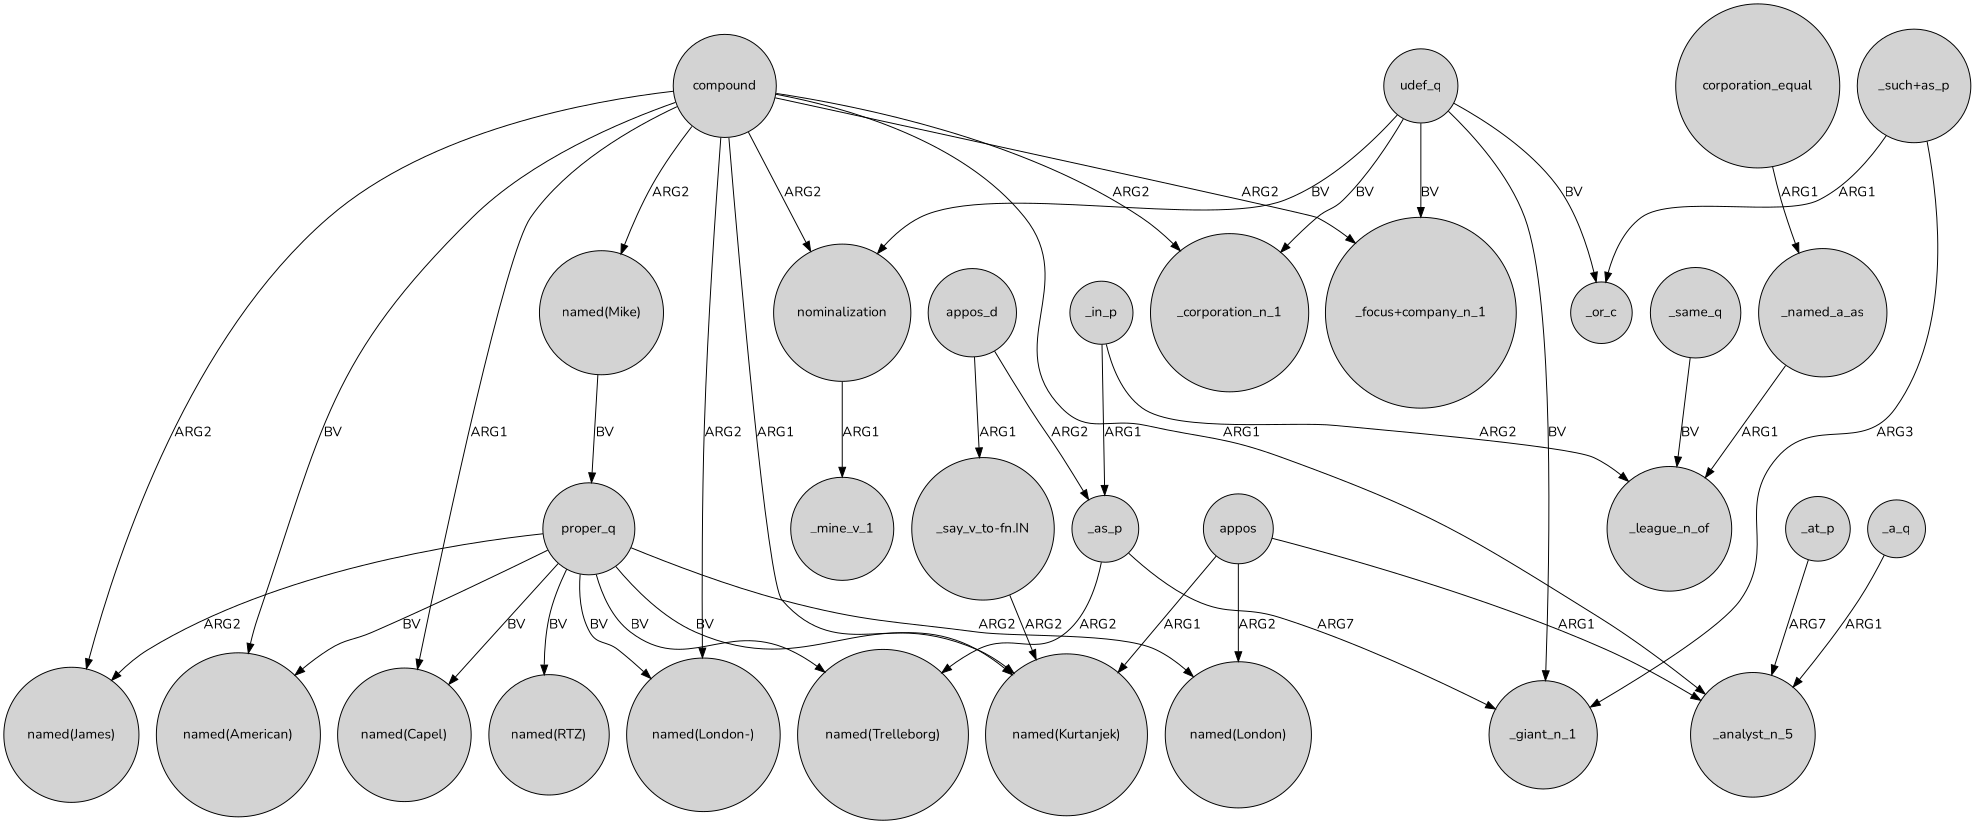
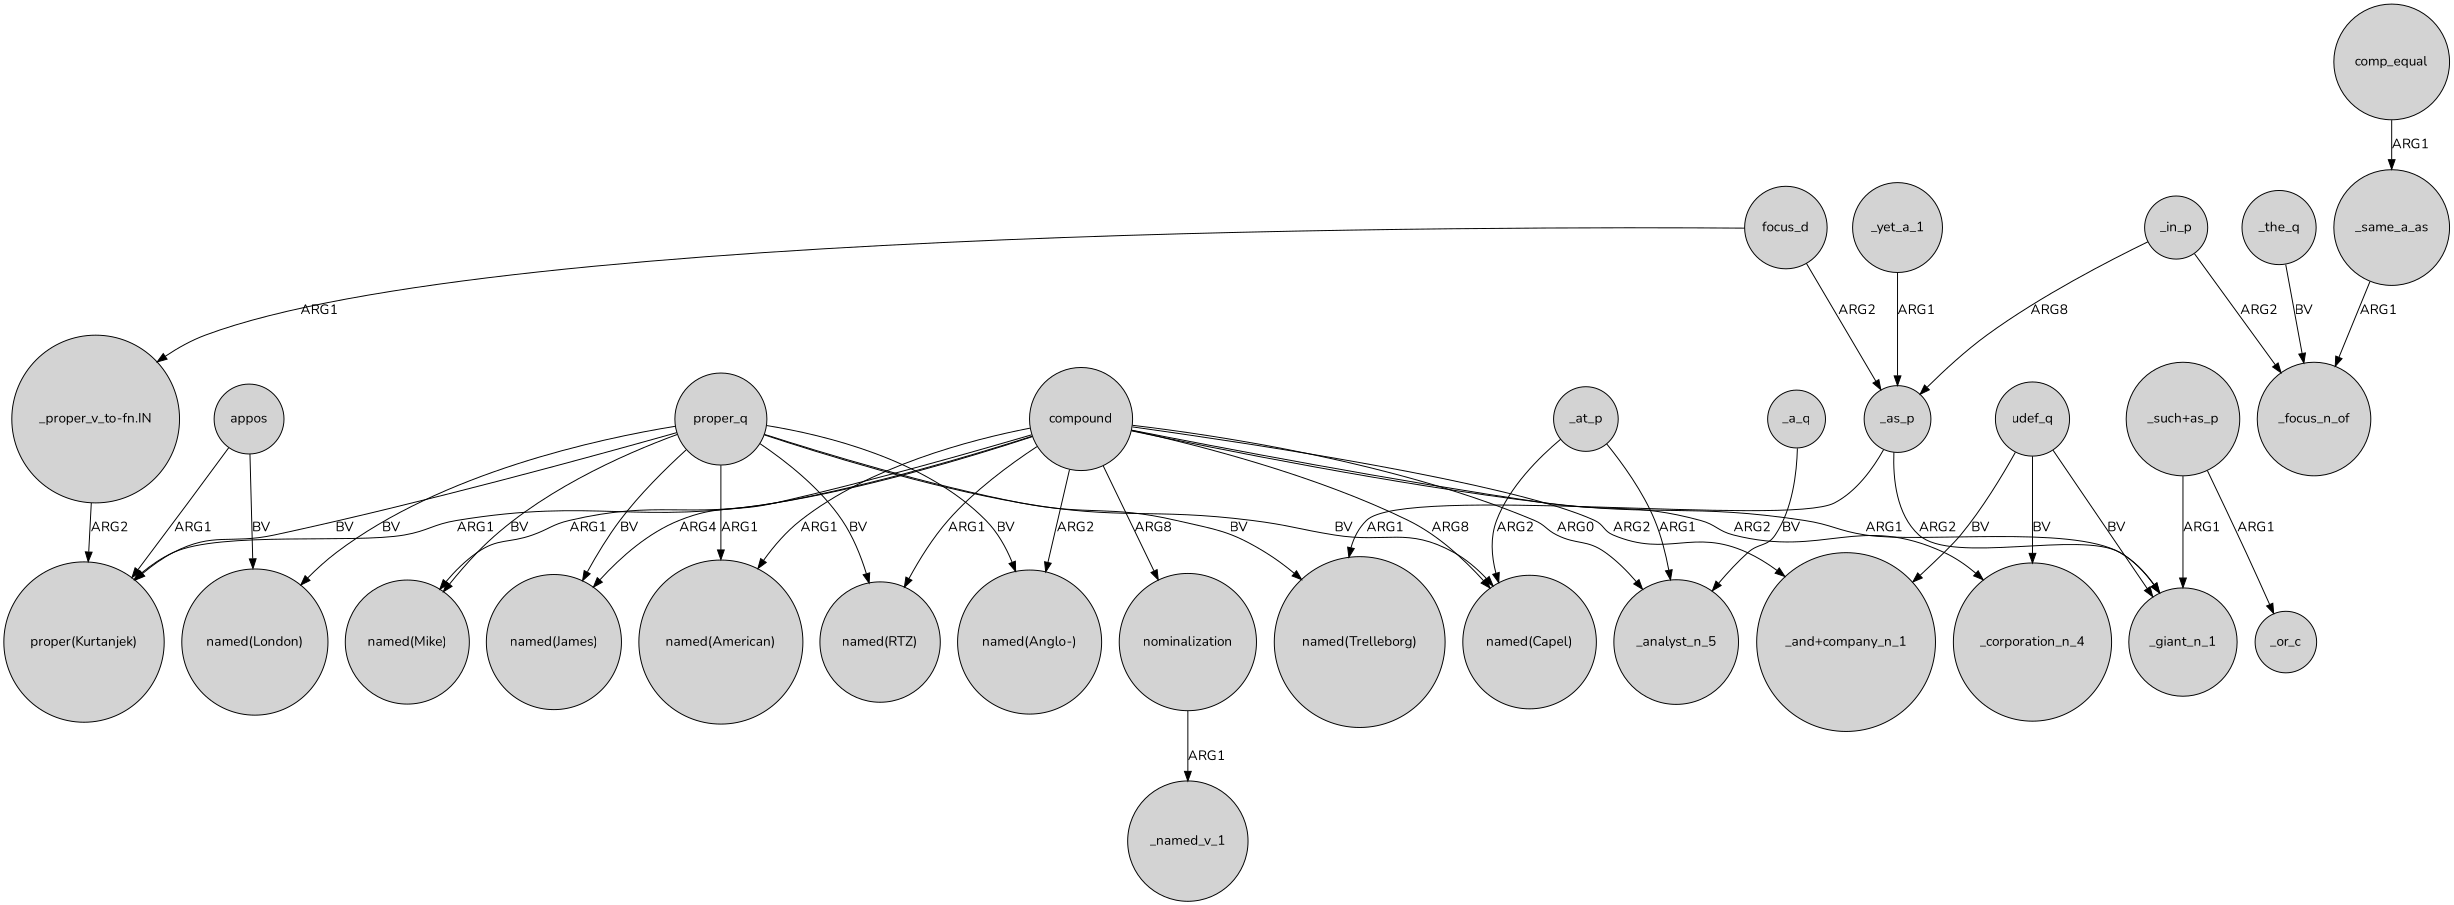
(1758, 86) -> (2392, 62)
(1545, 171) -> none
(671, 193) -> (588, 528)
(803, 193) -> (1153, 528)
(1150, 209) -> none
none -> (1897, 228)
(972, 313) -> (1786, 228)
(1230, 313) -> (2032, 642)
(1421, 313) -> (1846, 642)
(1696, 313) -> (2279, 228)
(1823, 313) -> (2392, 228)
(595, 424) -> (553, 494)
(193, 433) -> (698, 528)
(333, 433) -> (819, 528)
(489, 433) -> (1450, 528)
(1123, 433) -> (2049, 310)
(1242, 433) -> (1576, 528)
(1895, 433) -> (2202, 528)
none -> (1515, 488)
none -> (961, 507)
none -> (1805, 520)
(842, 529) -> (1188, 841)
(983, 529) -> (96, 419)
(1669, 529) -> (2314, 419)
(1487, 603) -> none
(222, 625) -> (629, 528)
(412, 625) -> (740, 528)
(997, 625) -> (391, 528)
(1098, 625) -> (1385, 528)
(1257, 625) -> (261, 528)
(1336, 625) -> (1938, 528)
(1808, 625) -> (1678, 528)
(1864, 625) -> (1791, 528)
(703, 735) -> (1030, 642)
(1066, 735) -> (84, 642)
